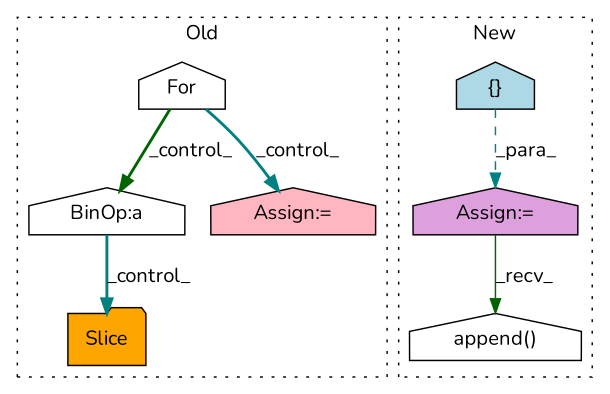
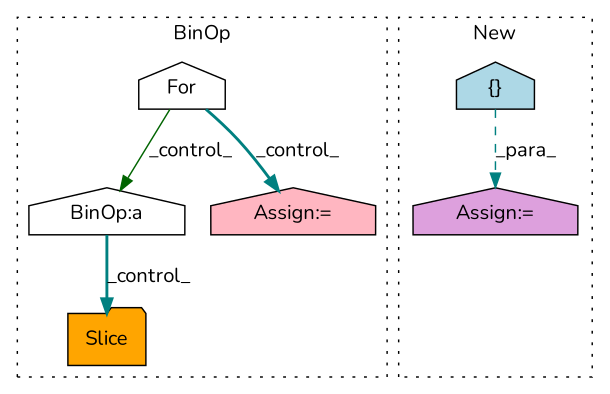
(202, 34) -> (202, 34)
(149, 143) -> (149, 143)
(495, 339) -> none
